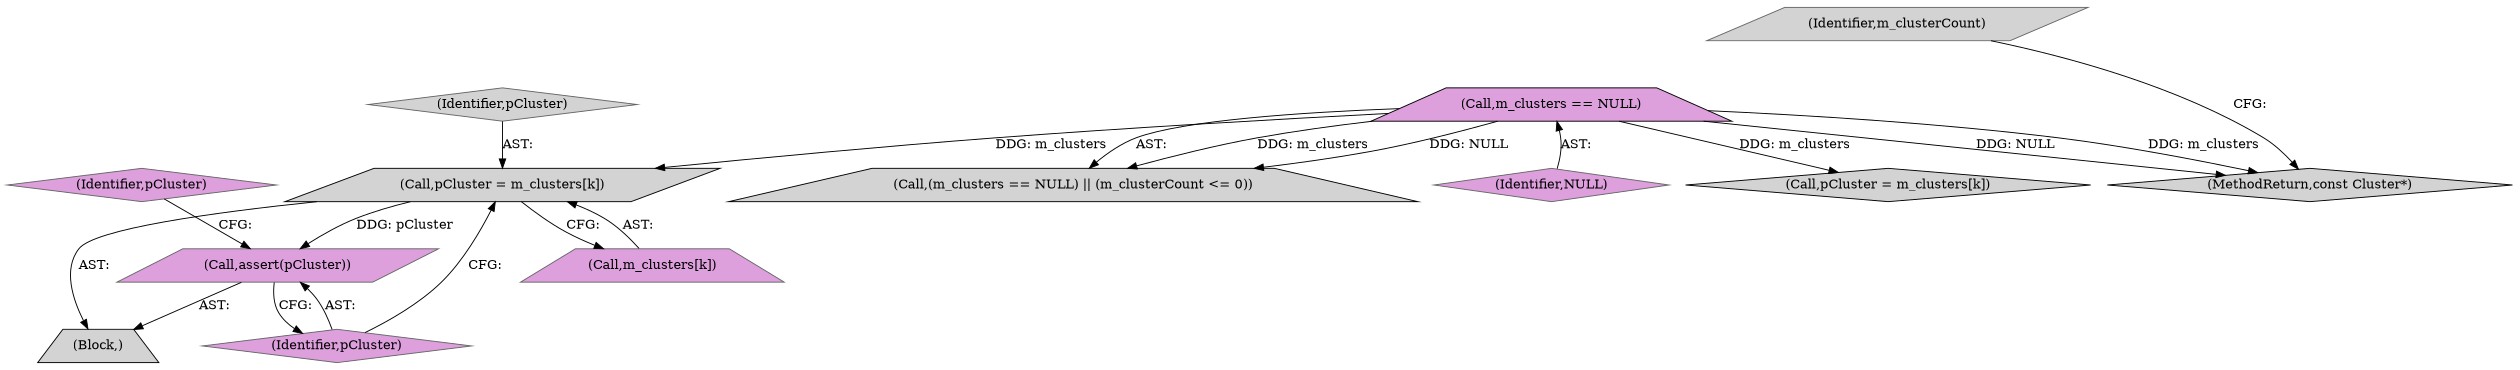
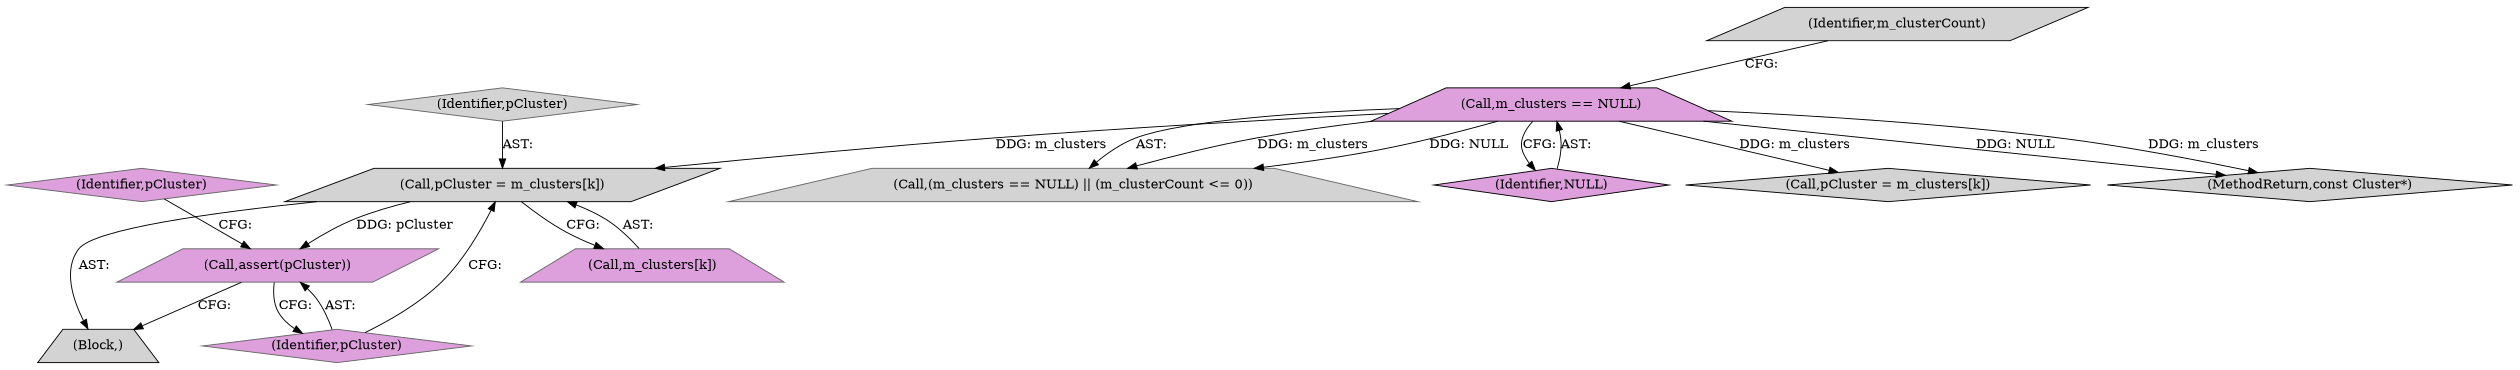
(1897, 24) -> (1897, 24)
(2149, 85) -> (1729, 63)
none -> (1522, 142)
(1073, 185) -> (1073, 185)
(1551, 185) -> (1551, 185)
(217, 306) -> (217, 306)
